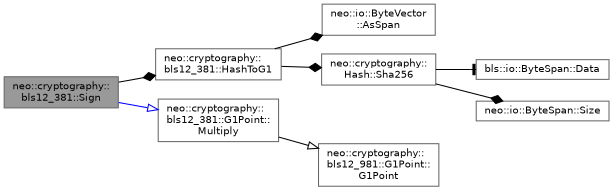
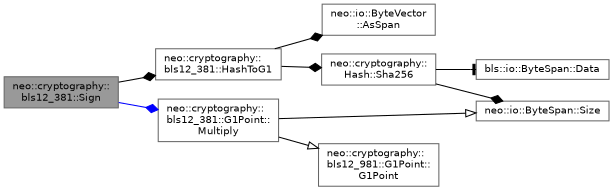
(133, 105) -> (133, 105)
none -> (372, 116)
